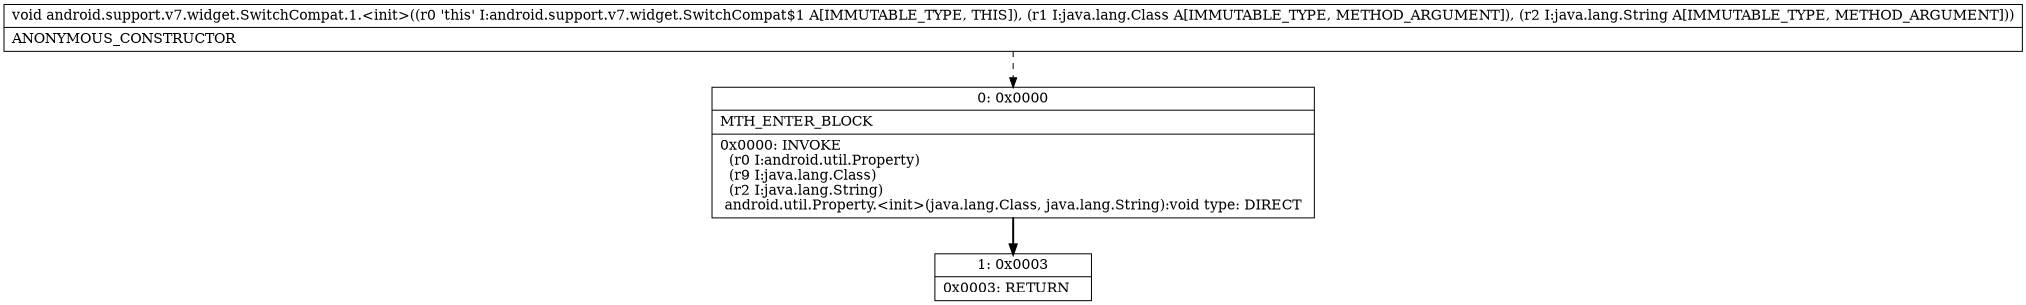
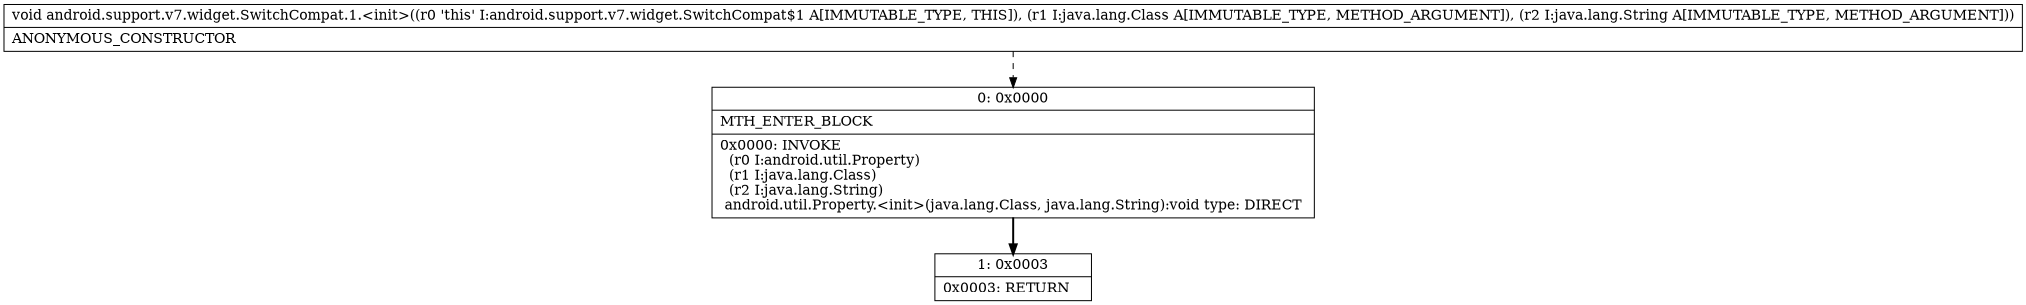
(798, 176) -> (798, 176)
